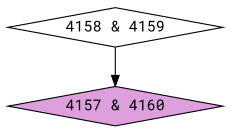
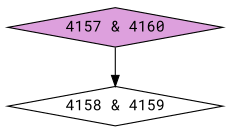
(115, 61) -> (115, 61)
